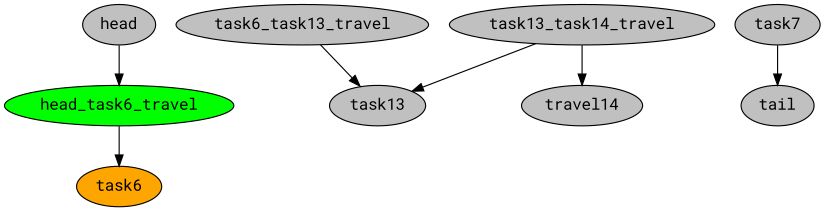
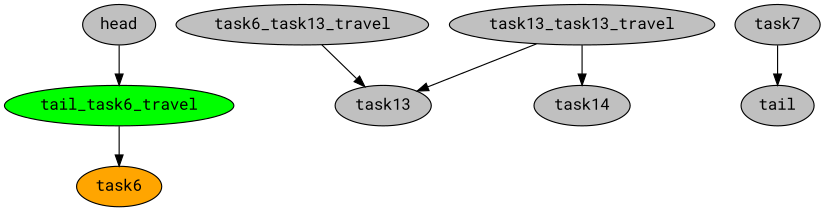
(582, 25) -> (582, 25)
(119, 106) -> (119, 106)
(582, 106) -> (582, 106)
